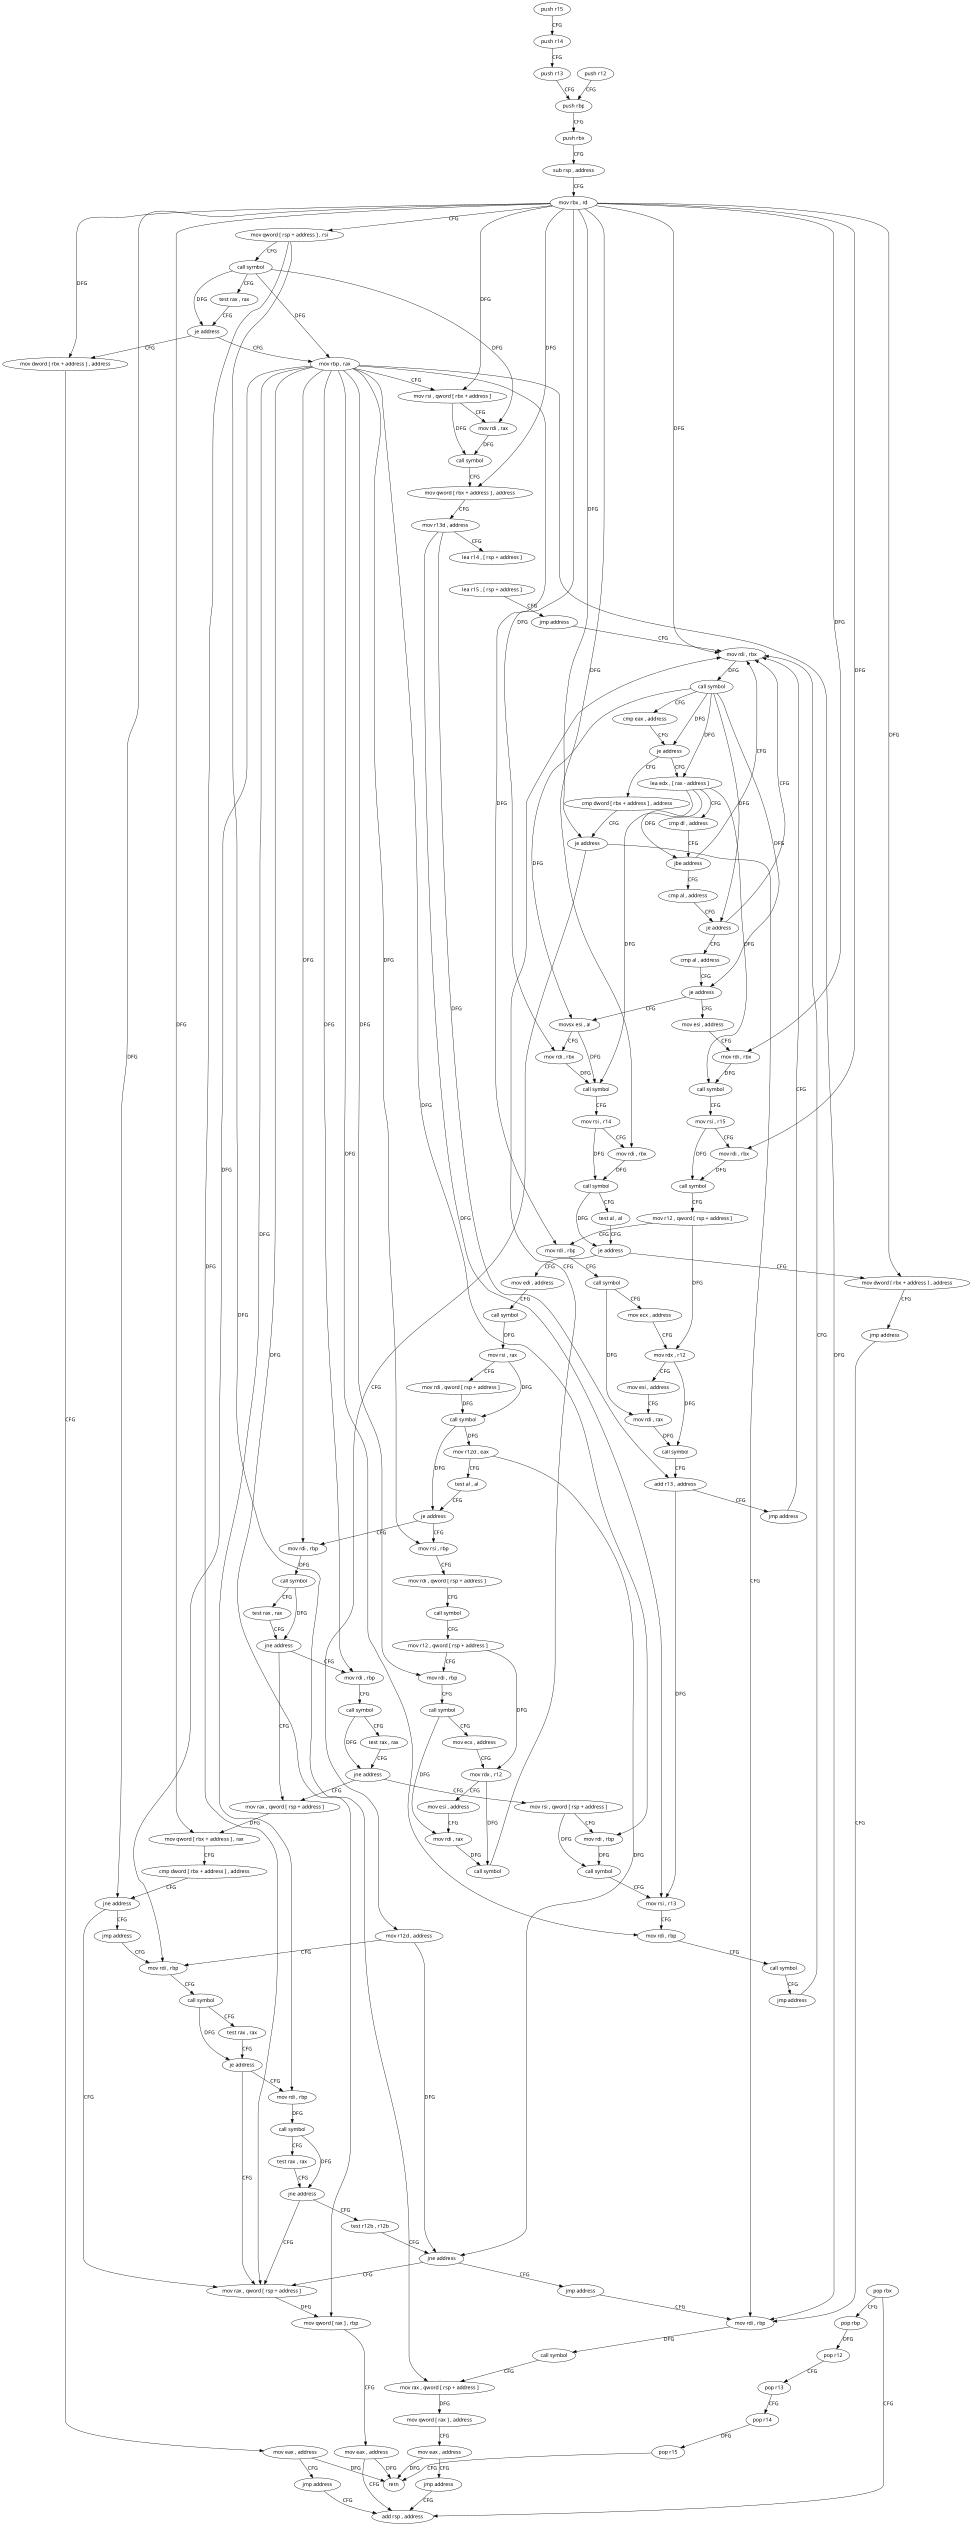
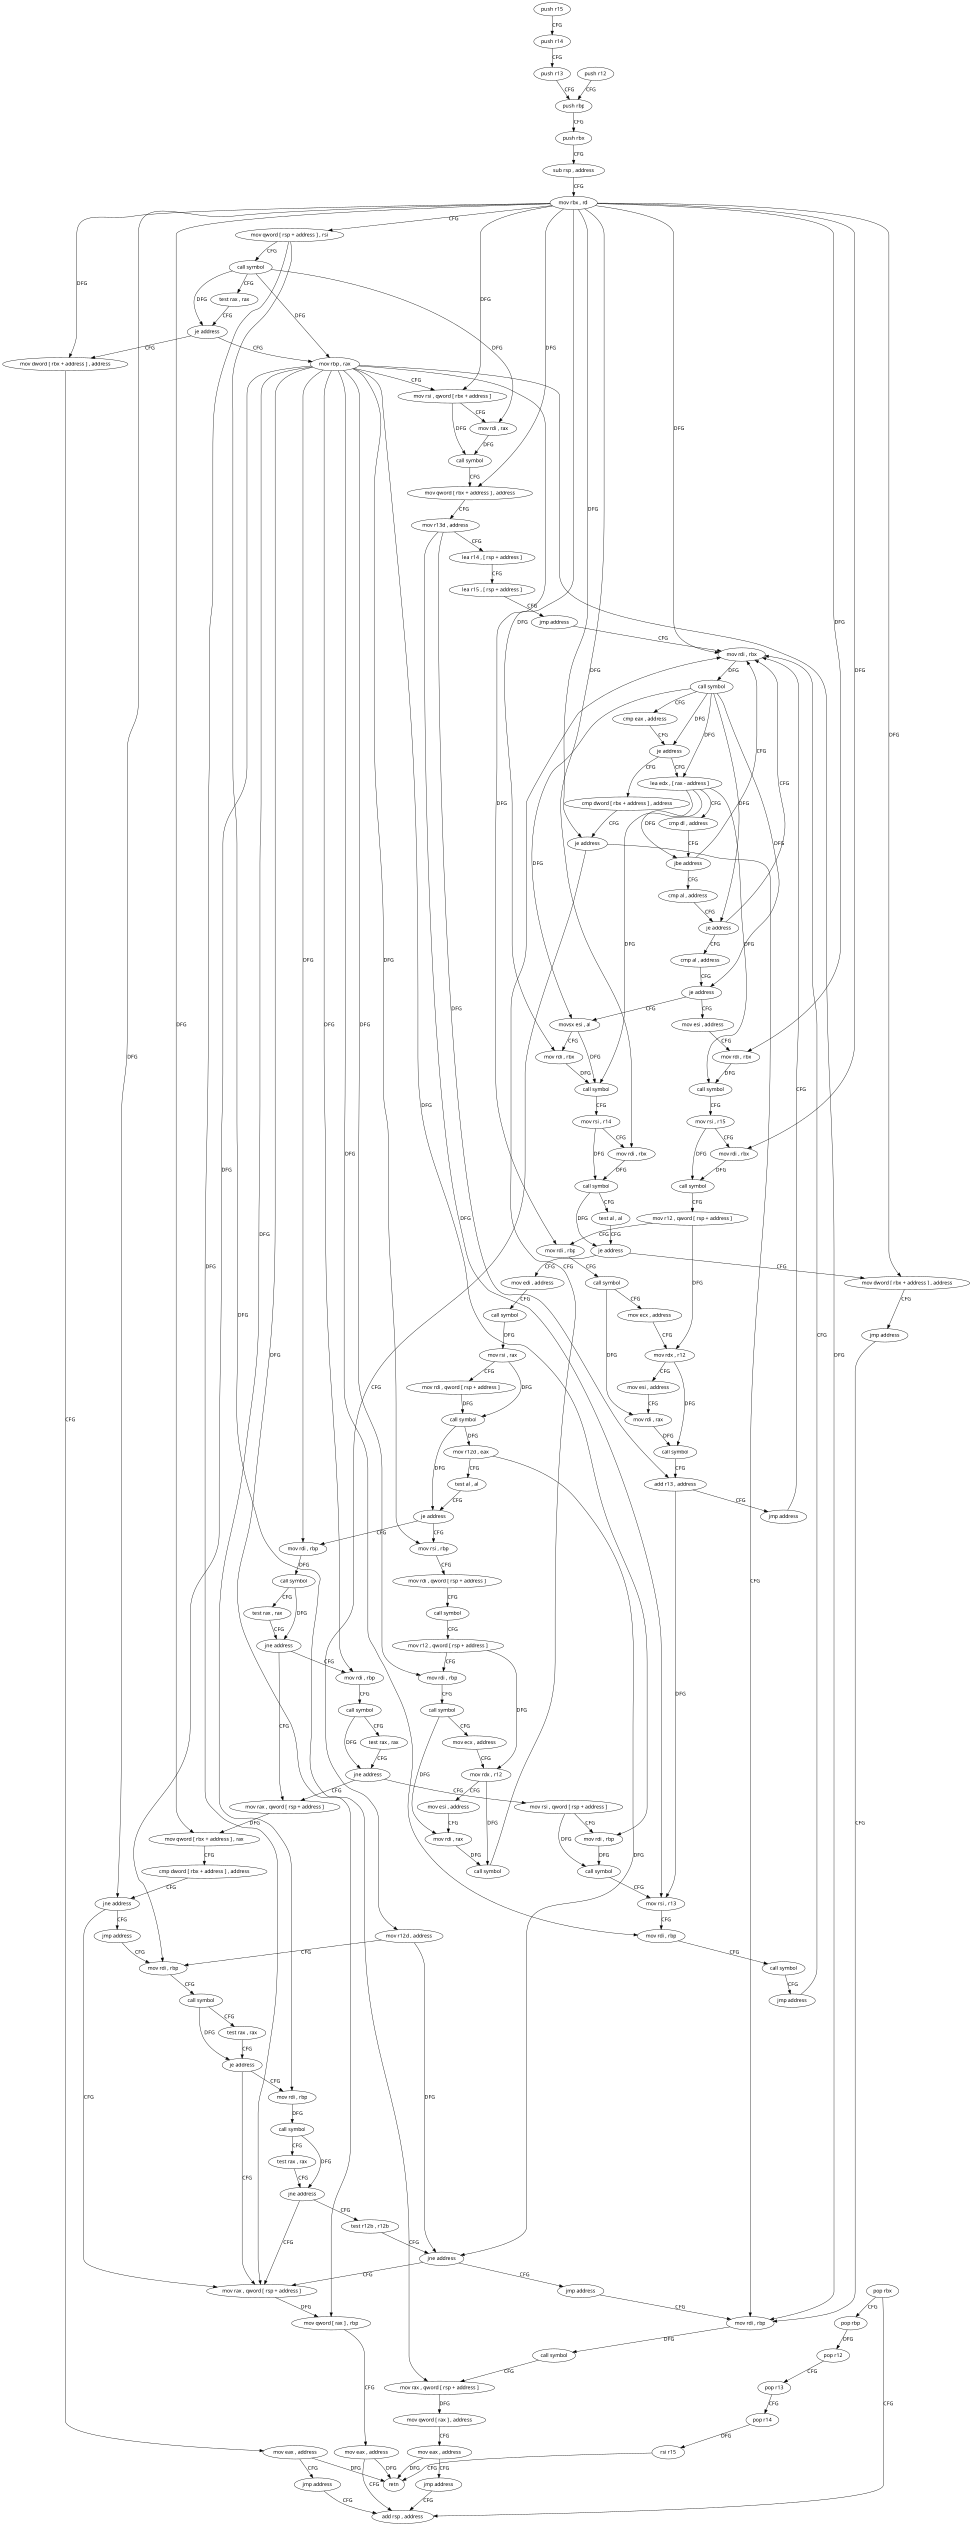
none -> (492, 572)
(668, 2452) -> (668, 2452)
